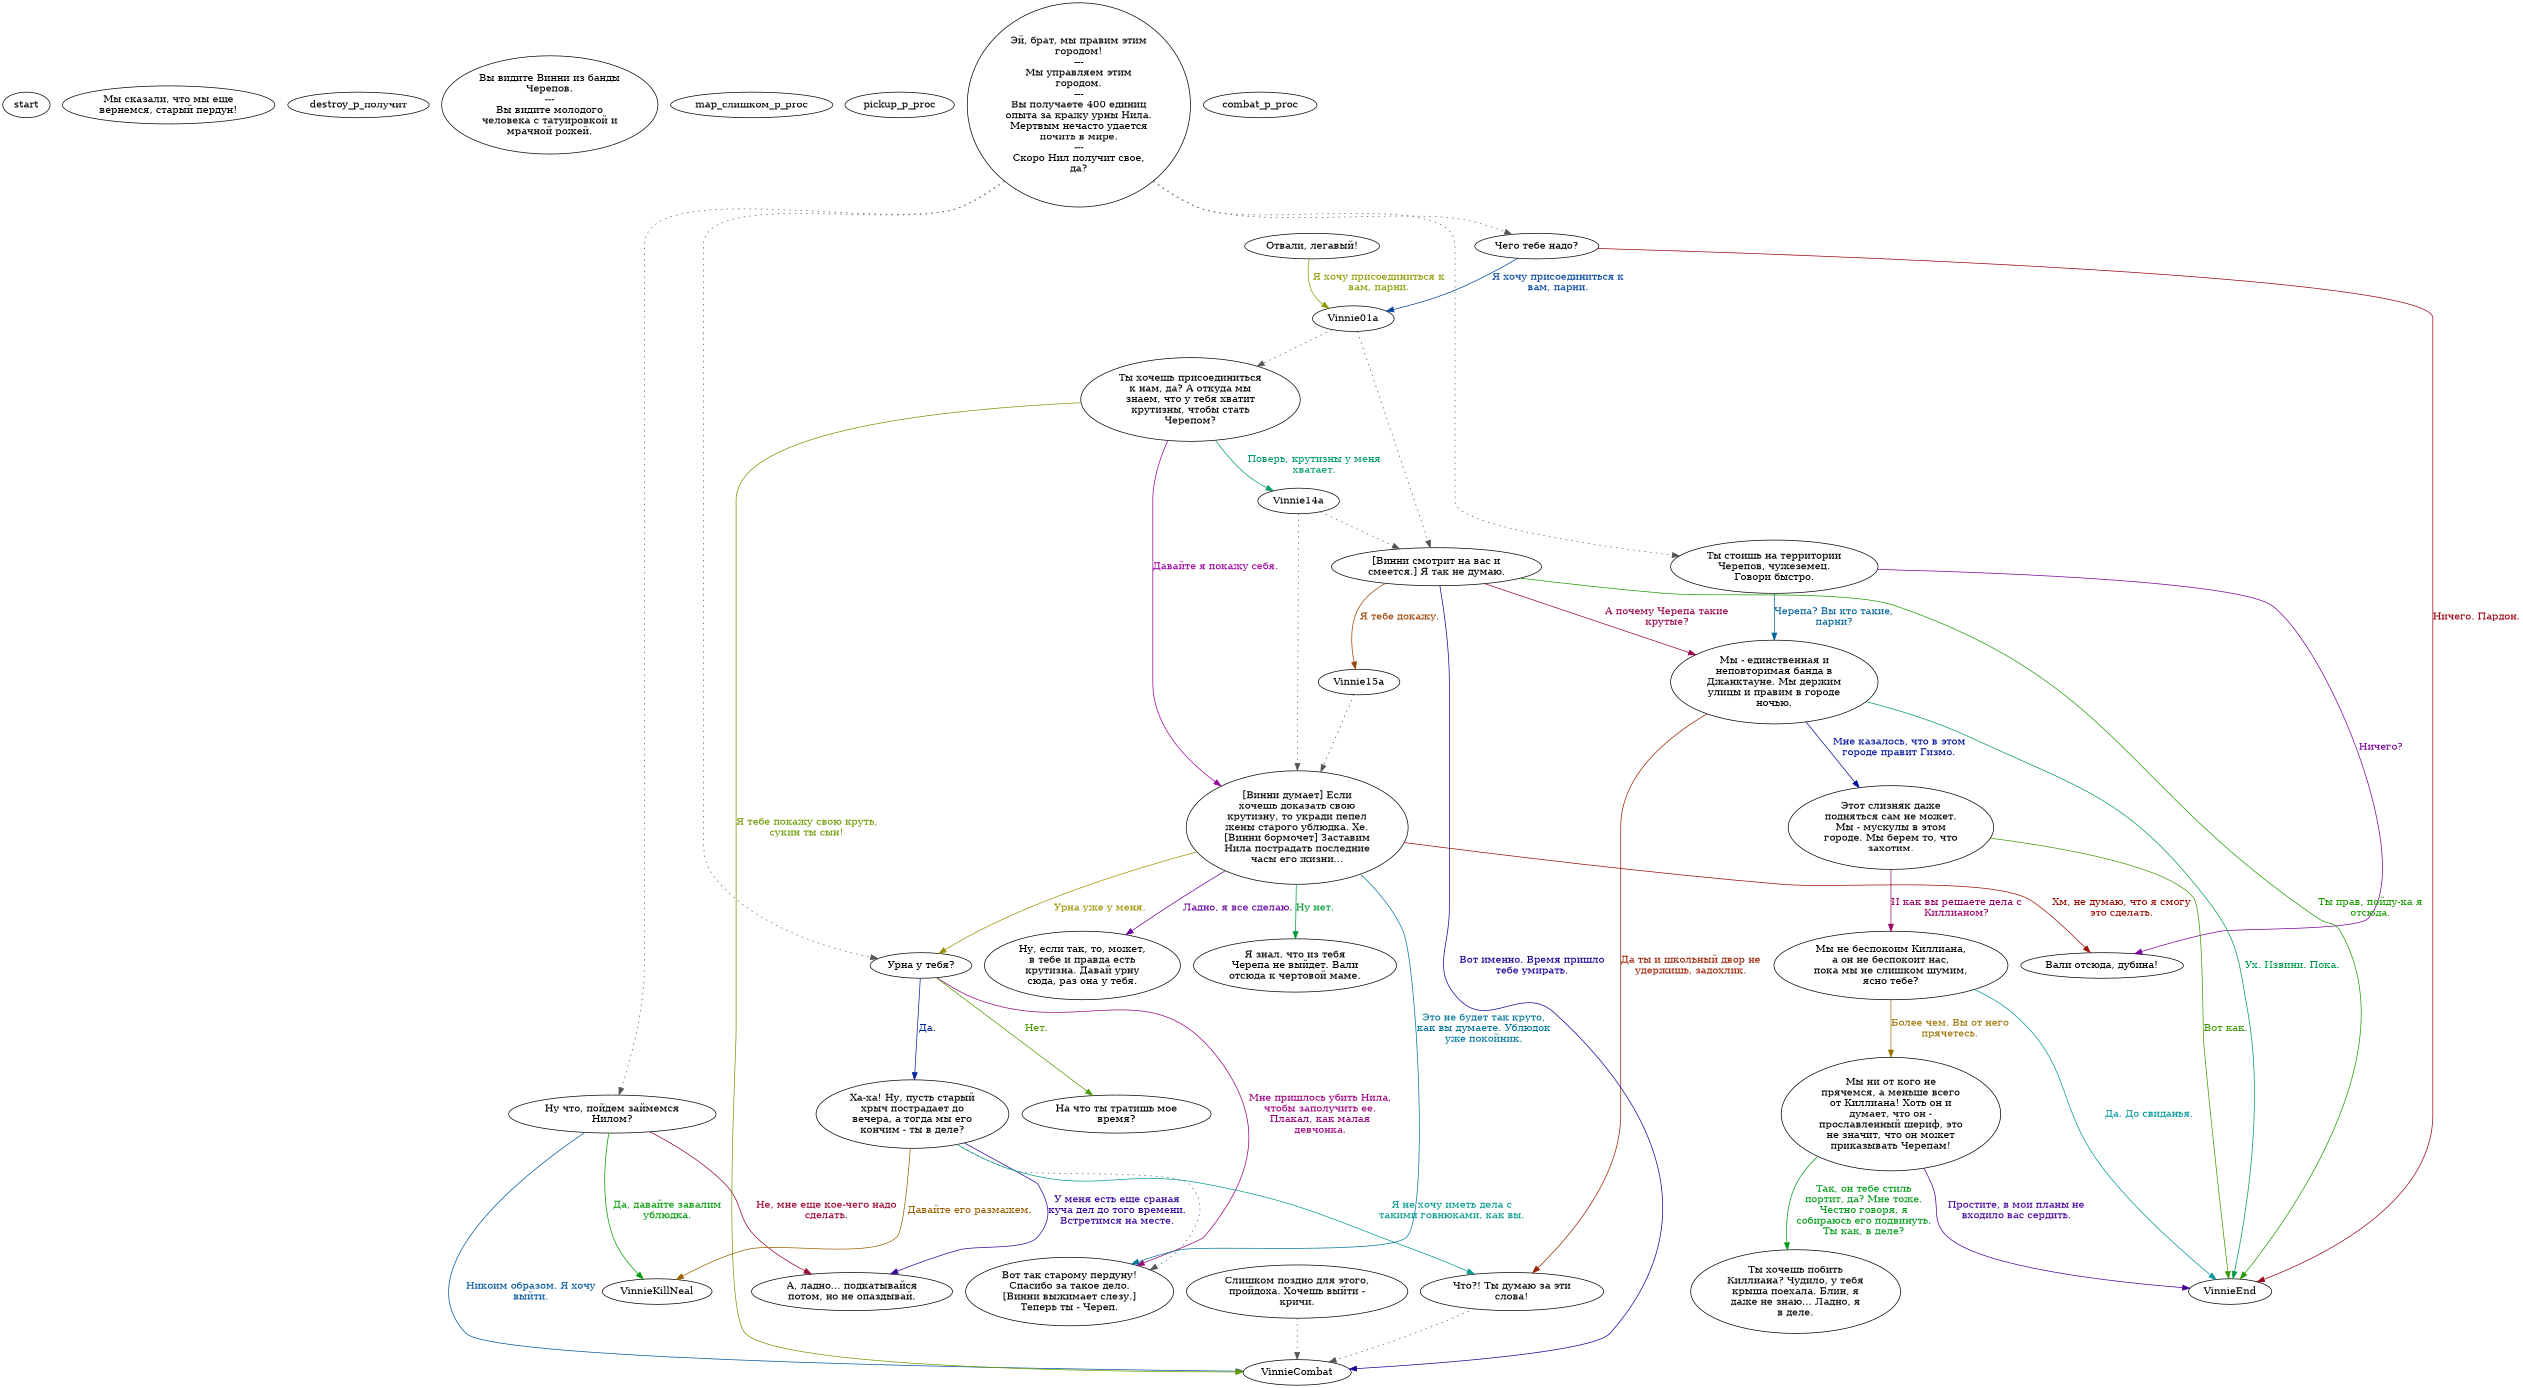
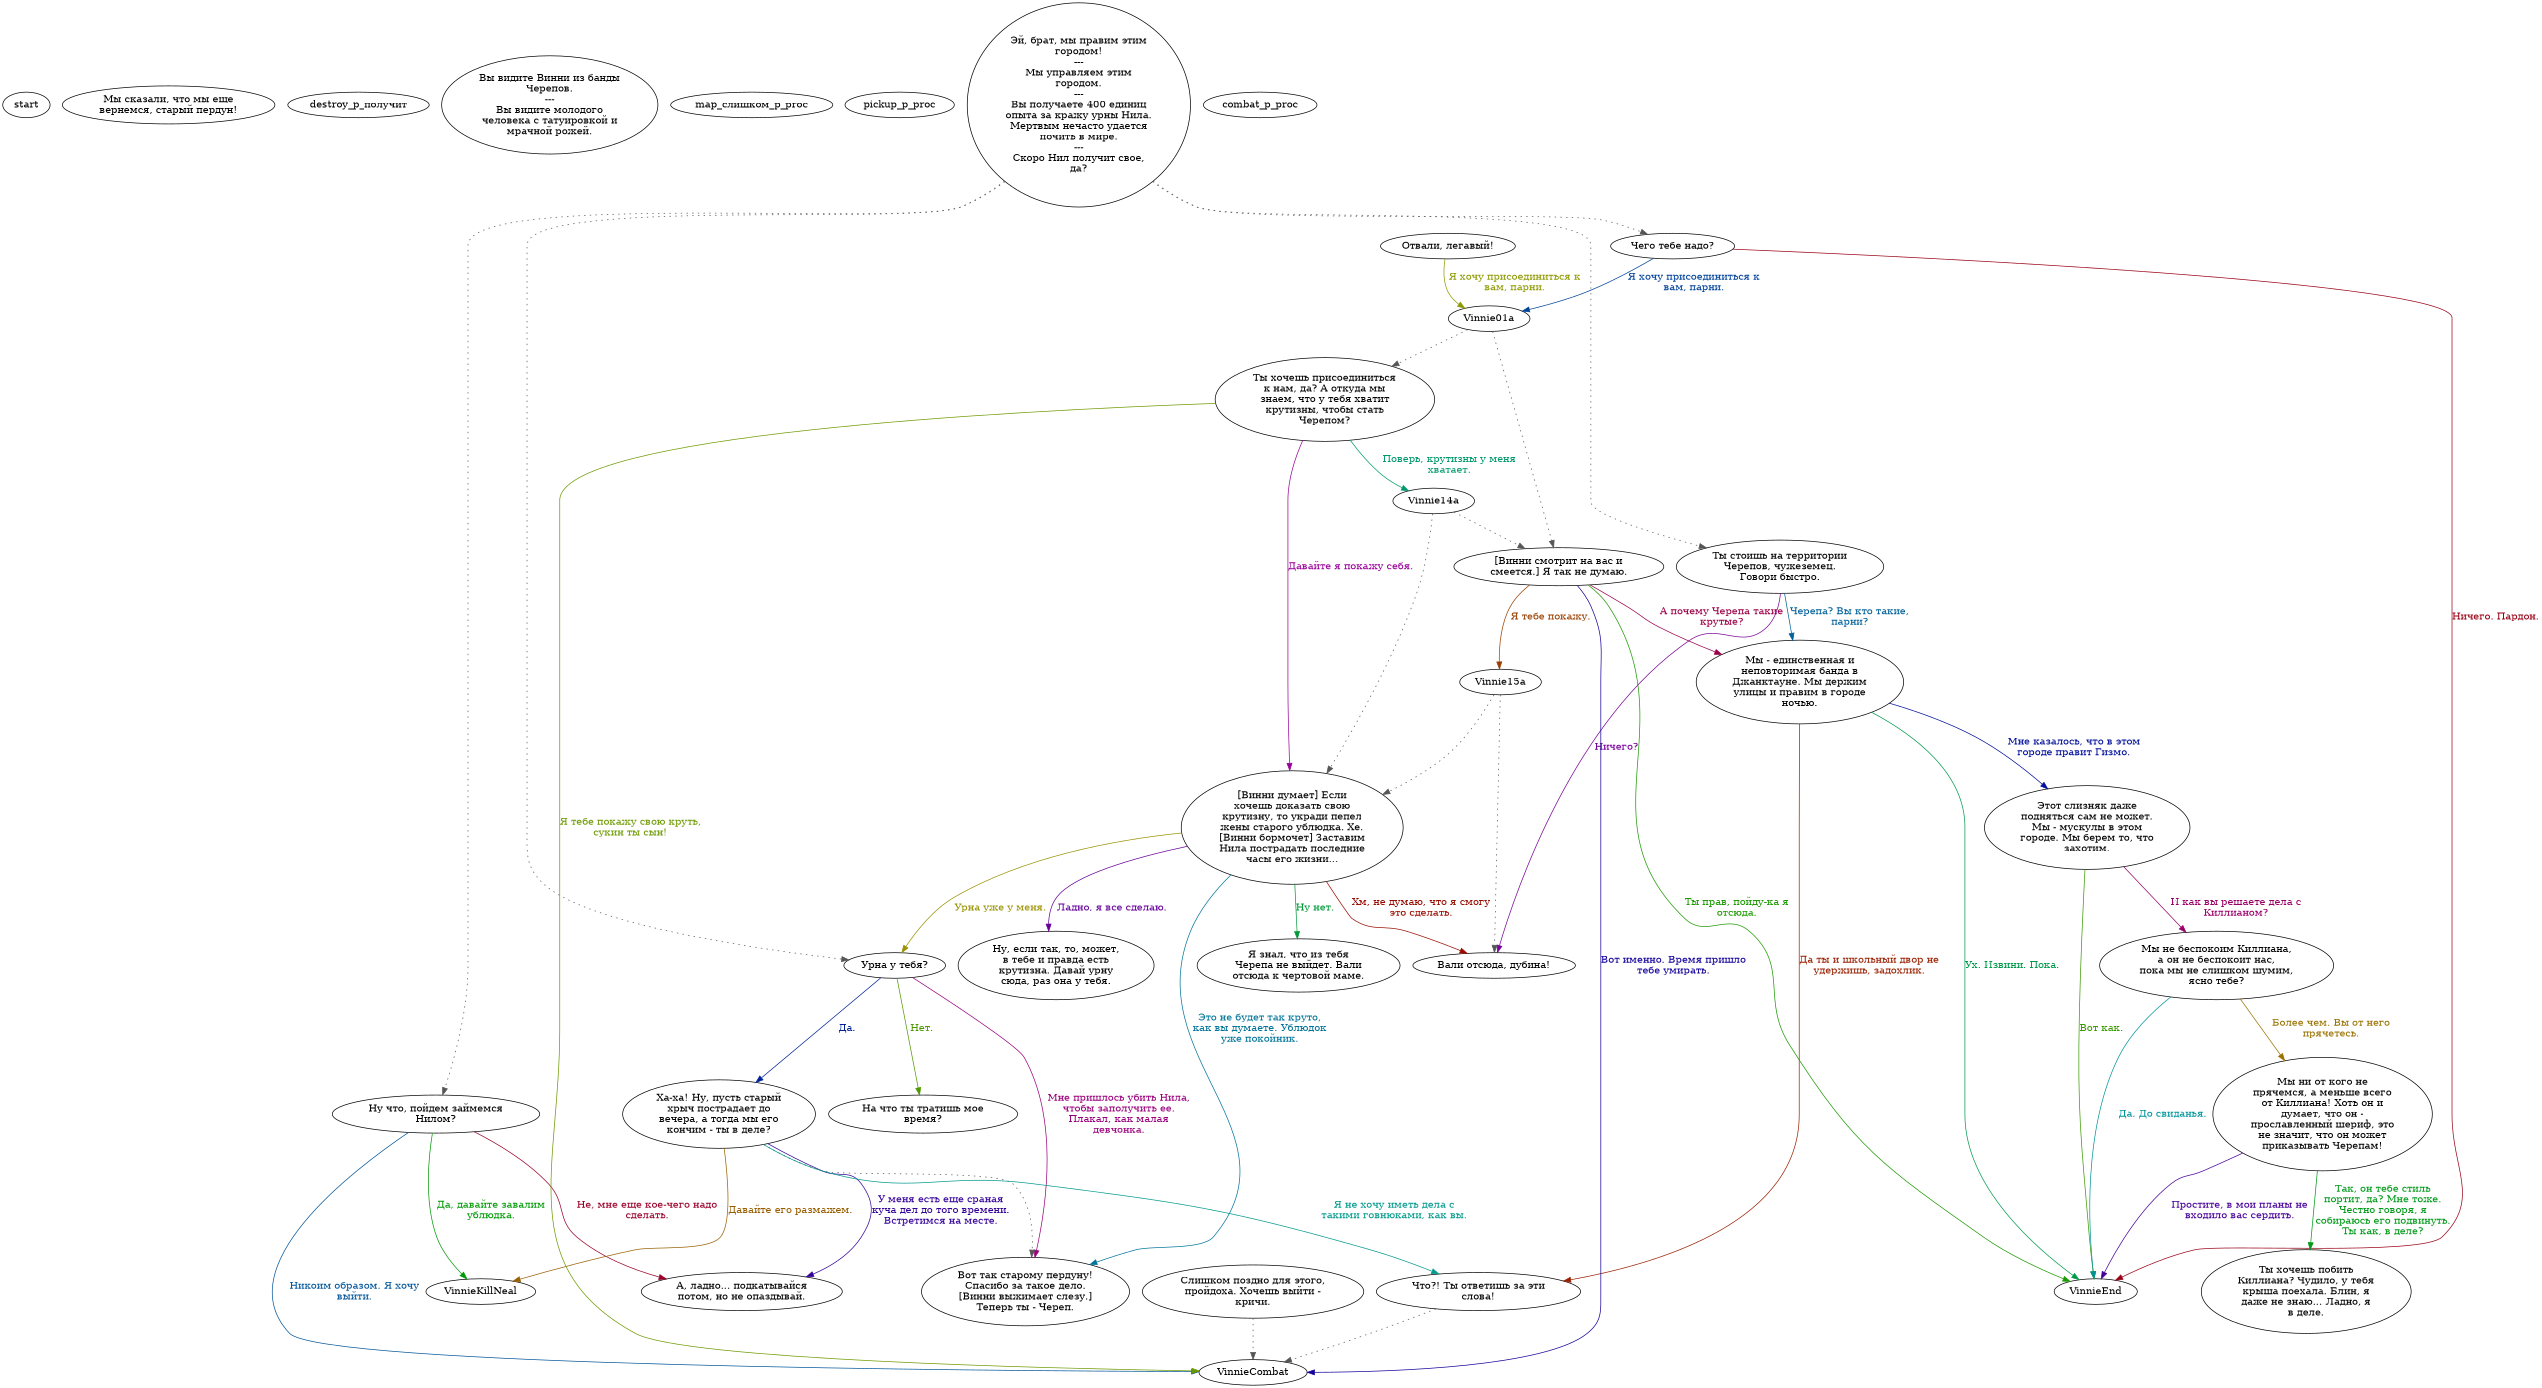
(1400, 617) -> (1551, 617)
none -> (1497, 820)
(1512, 1292) -> (1478, 1292)
